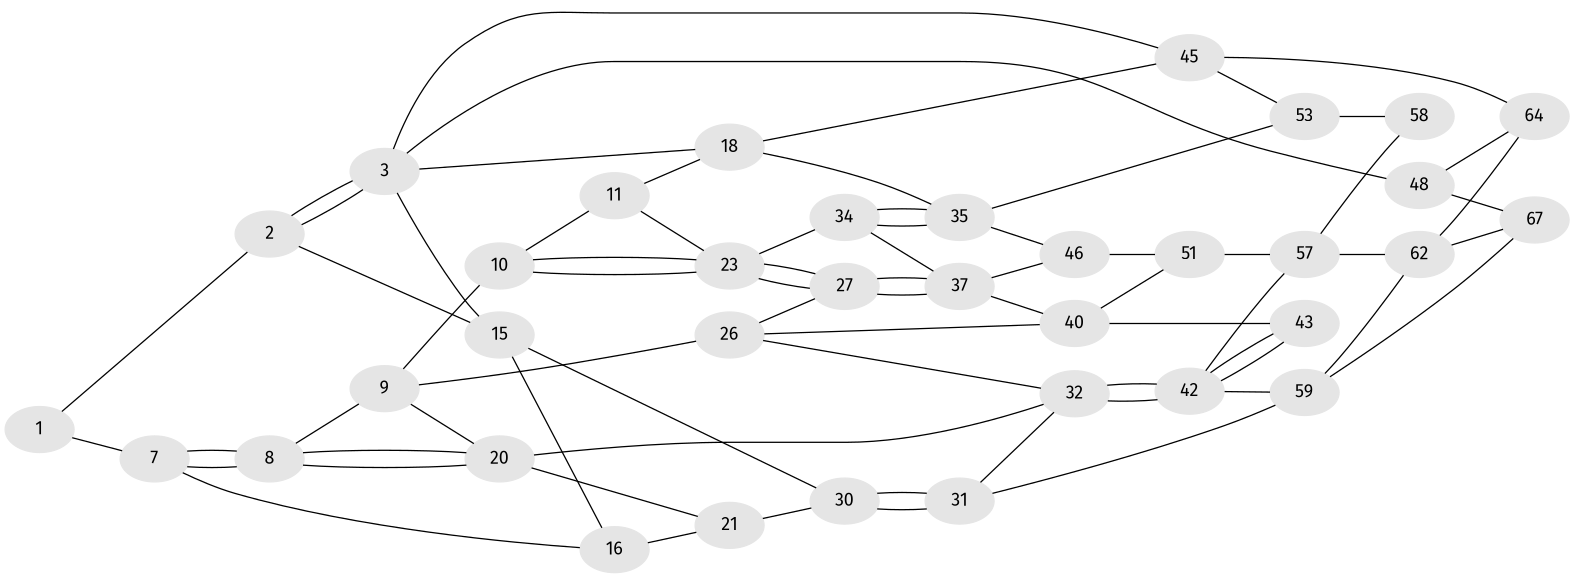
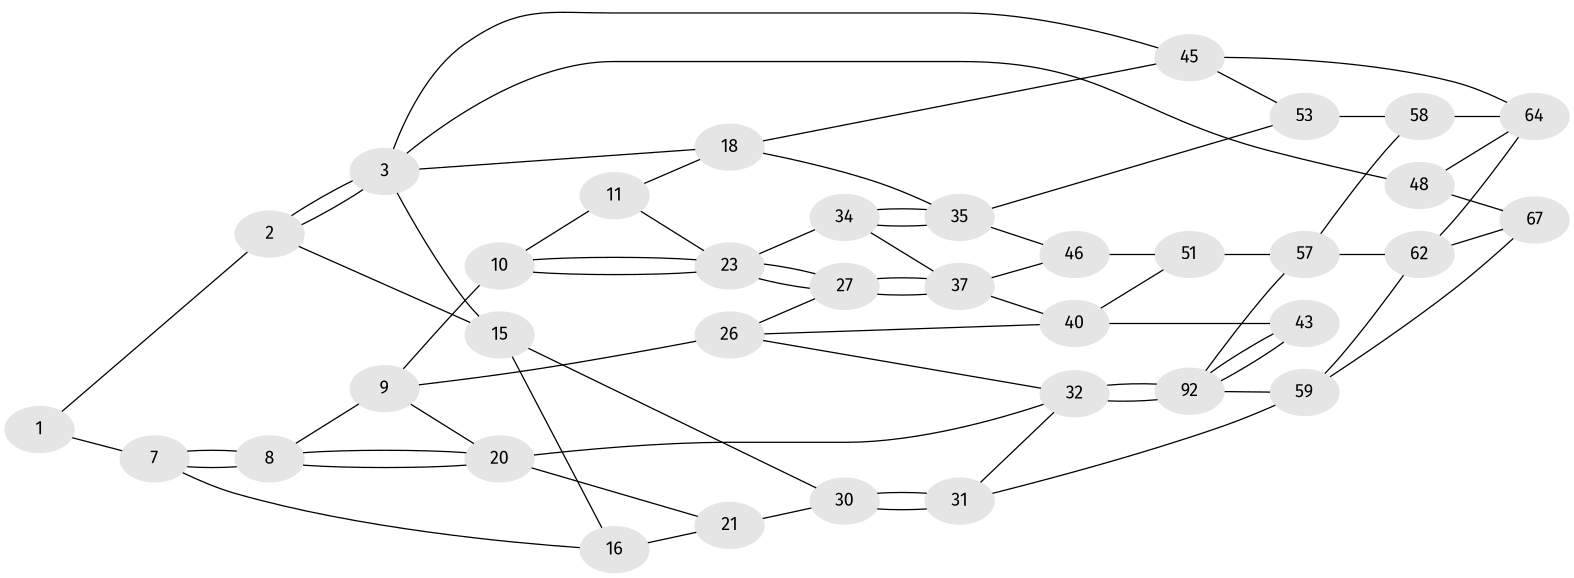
none -> (1477, 116)
(1190, 391) -> (1190, 391)
